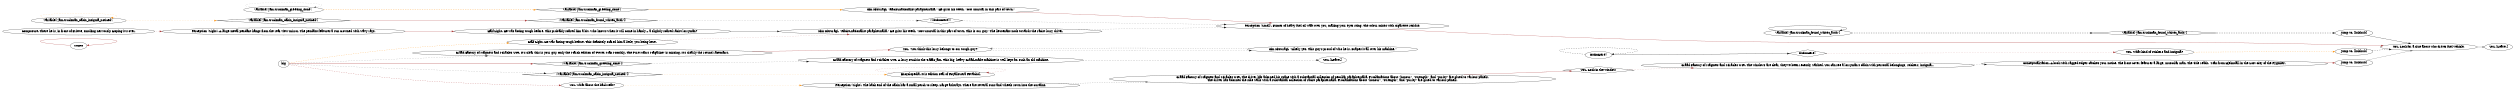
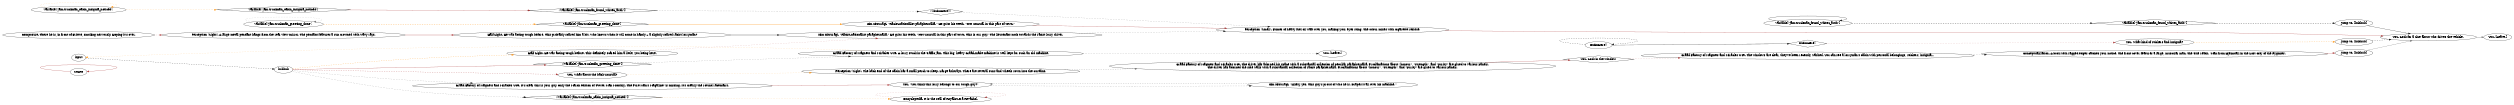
(2429, 47) -> (2428, 37)
none -> (79, 58)
(284, 64) -> (284, 70)
(941, 75) -> (941, 99)
(592, 85) -> (592, 75)
